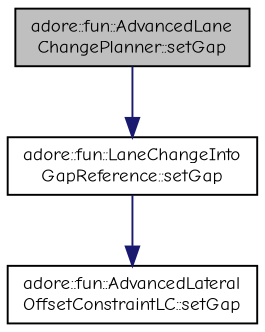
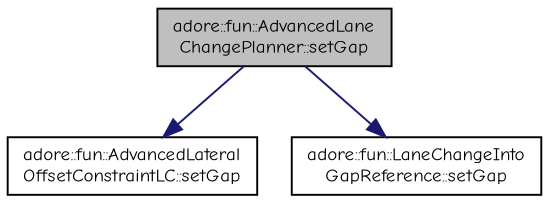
(132, 220) -> (211, 95)
